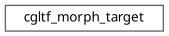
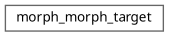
(84, 18) -> (84, 18)
